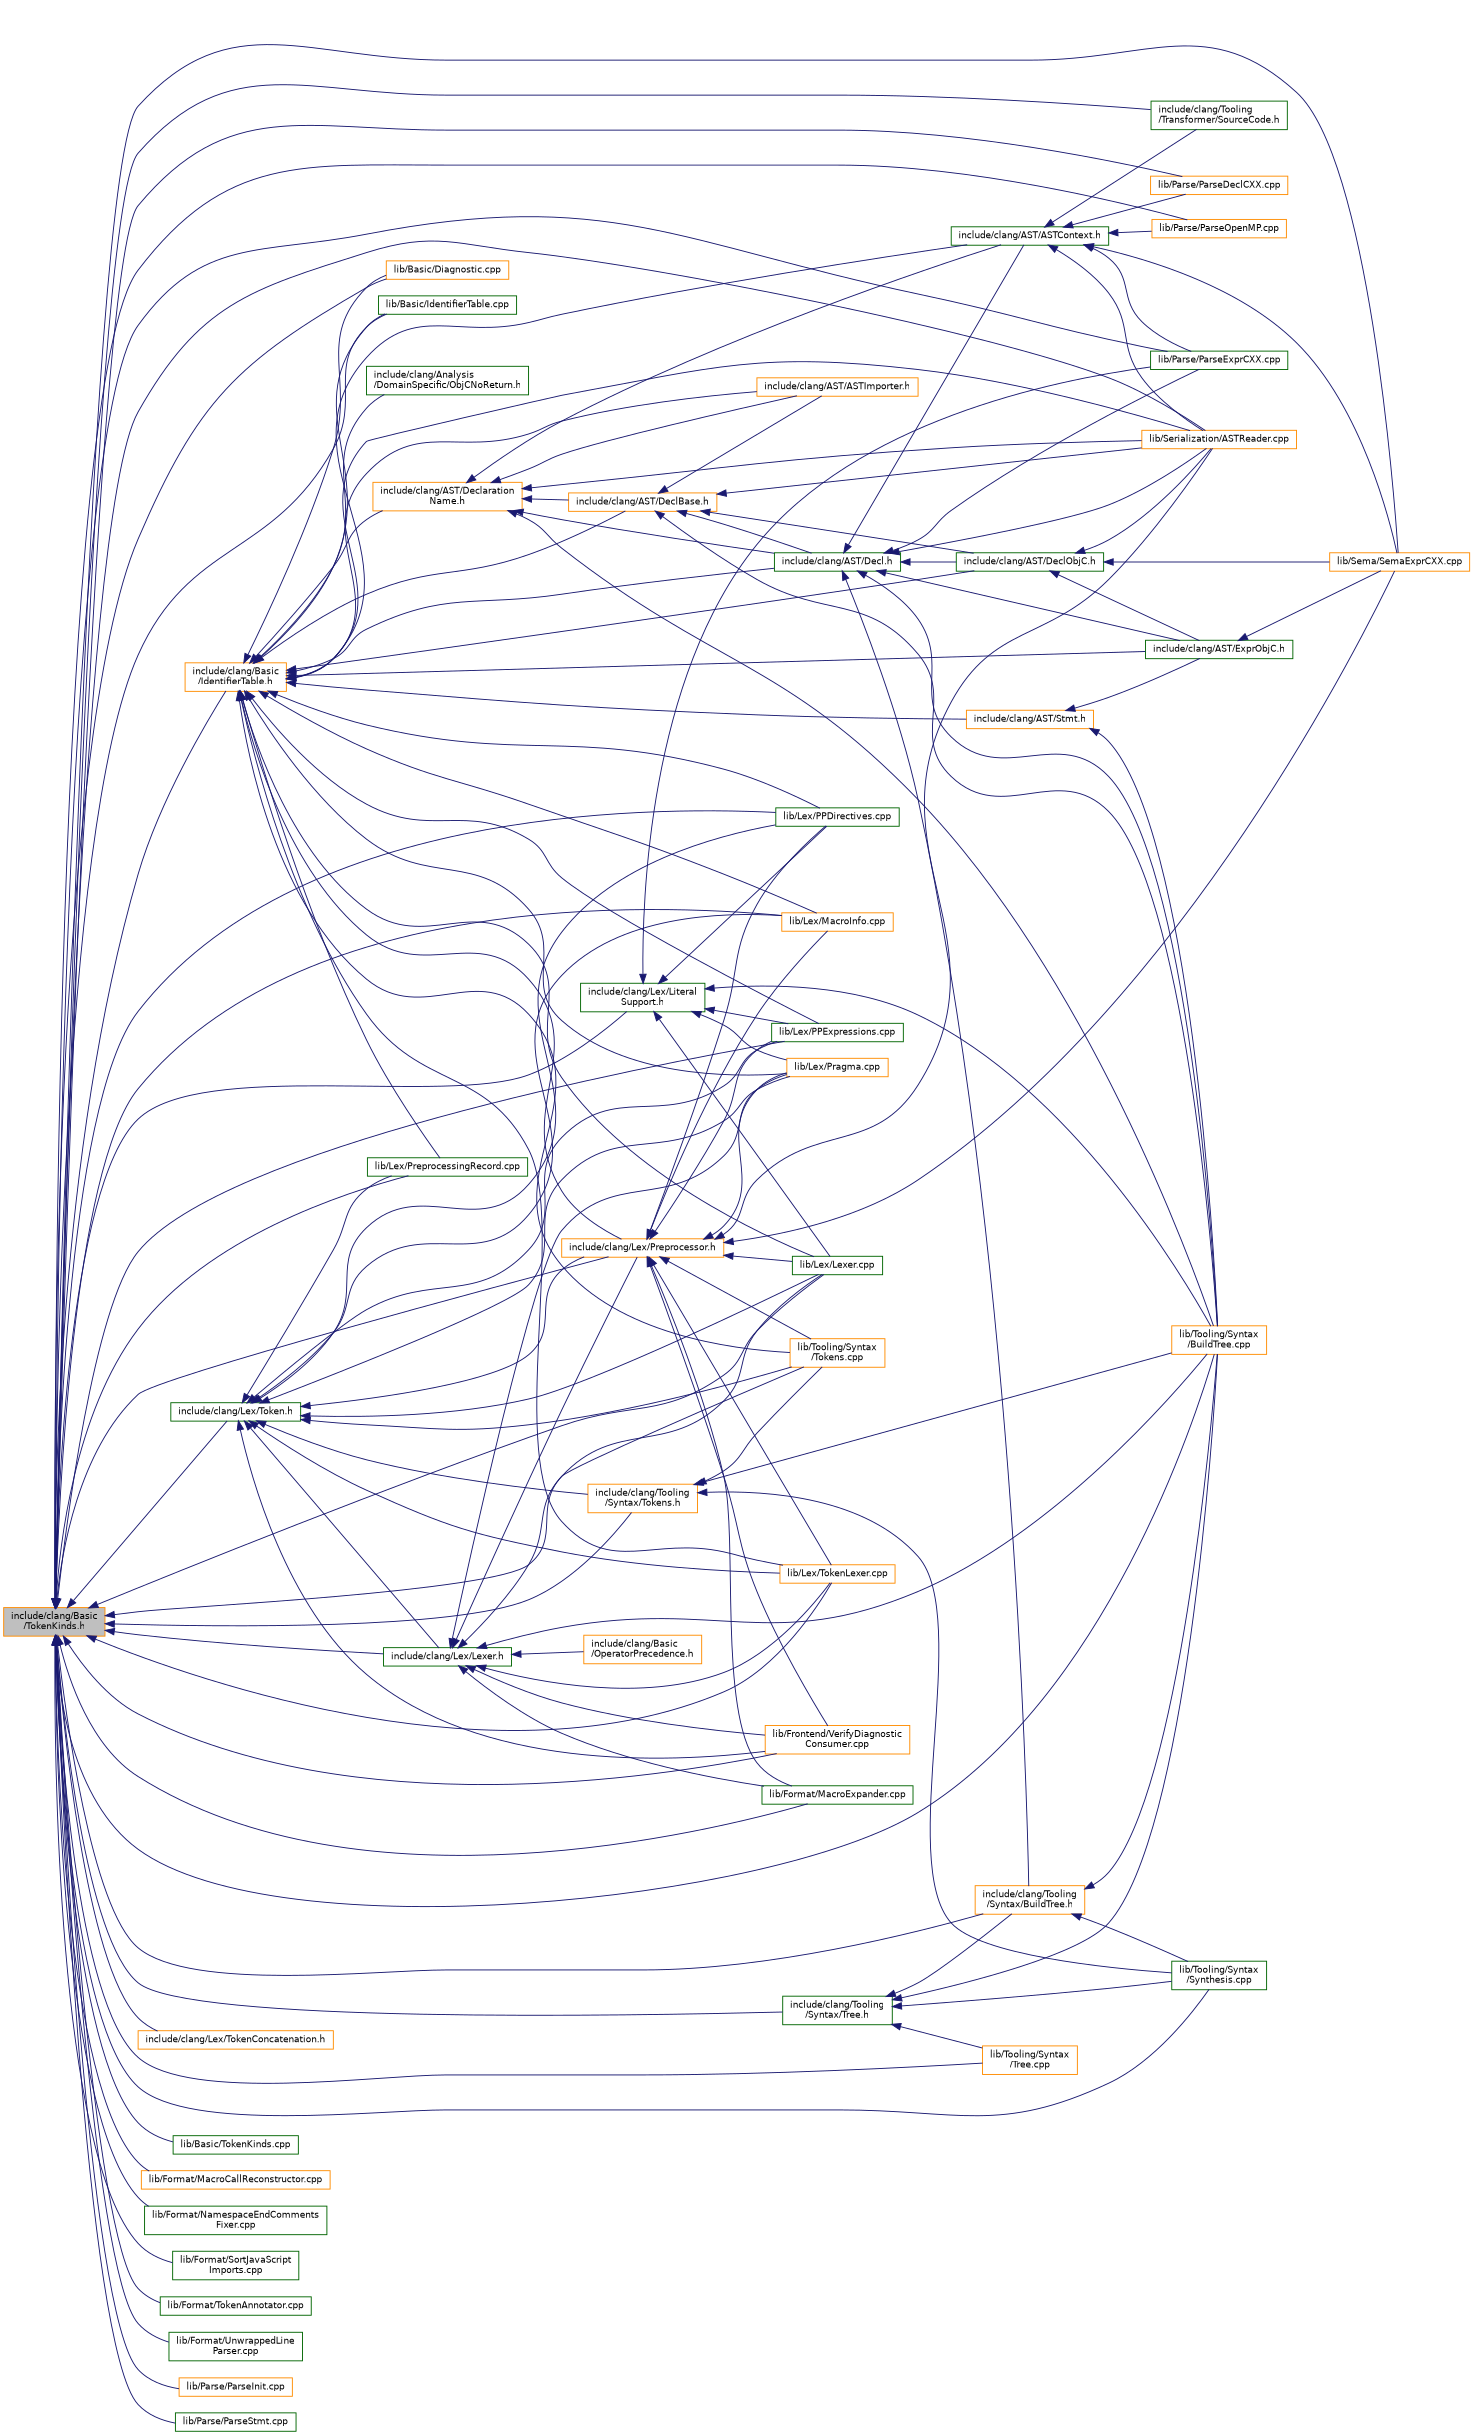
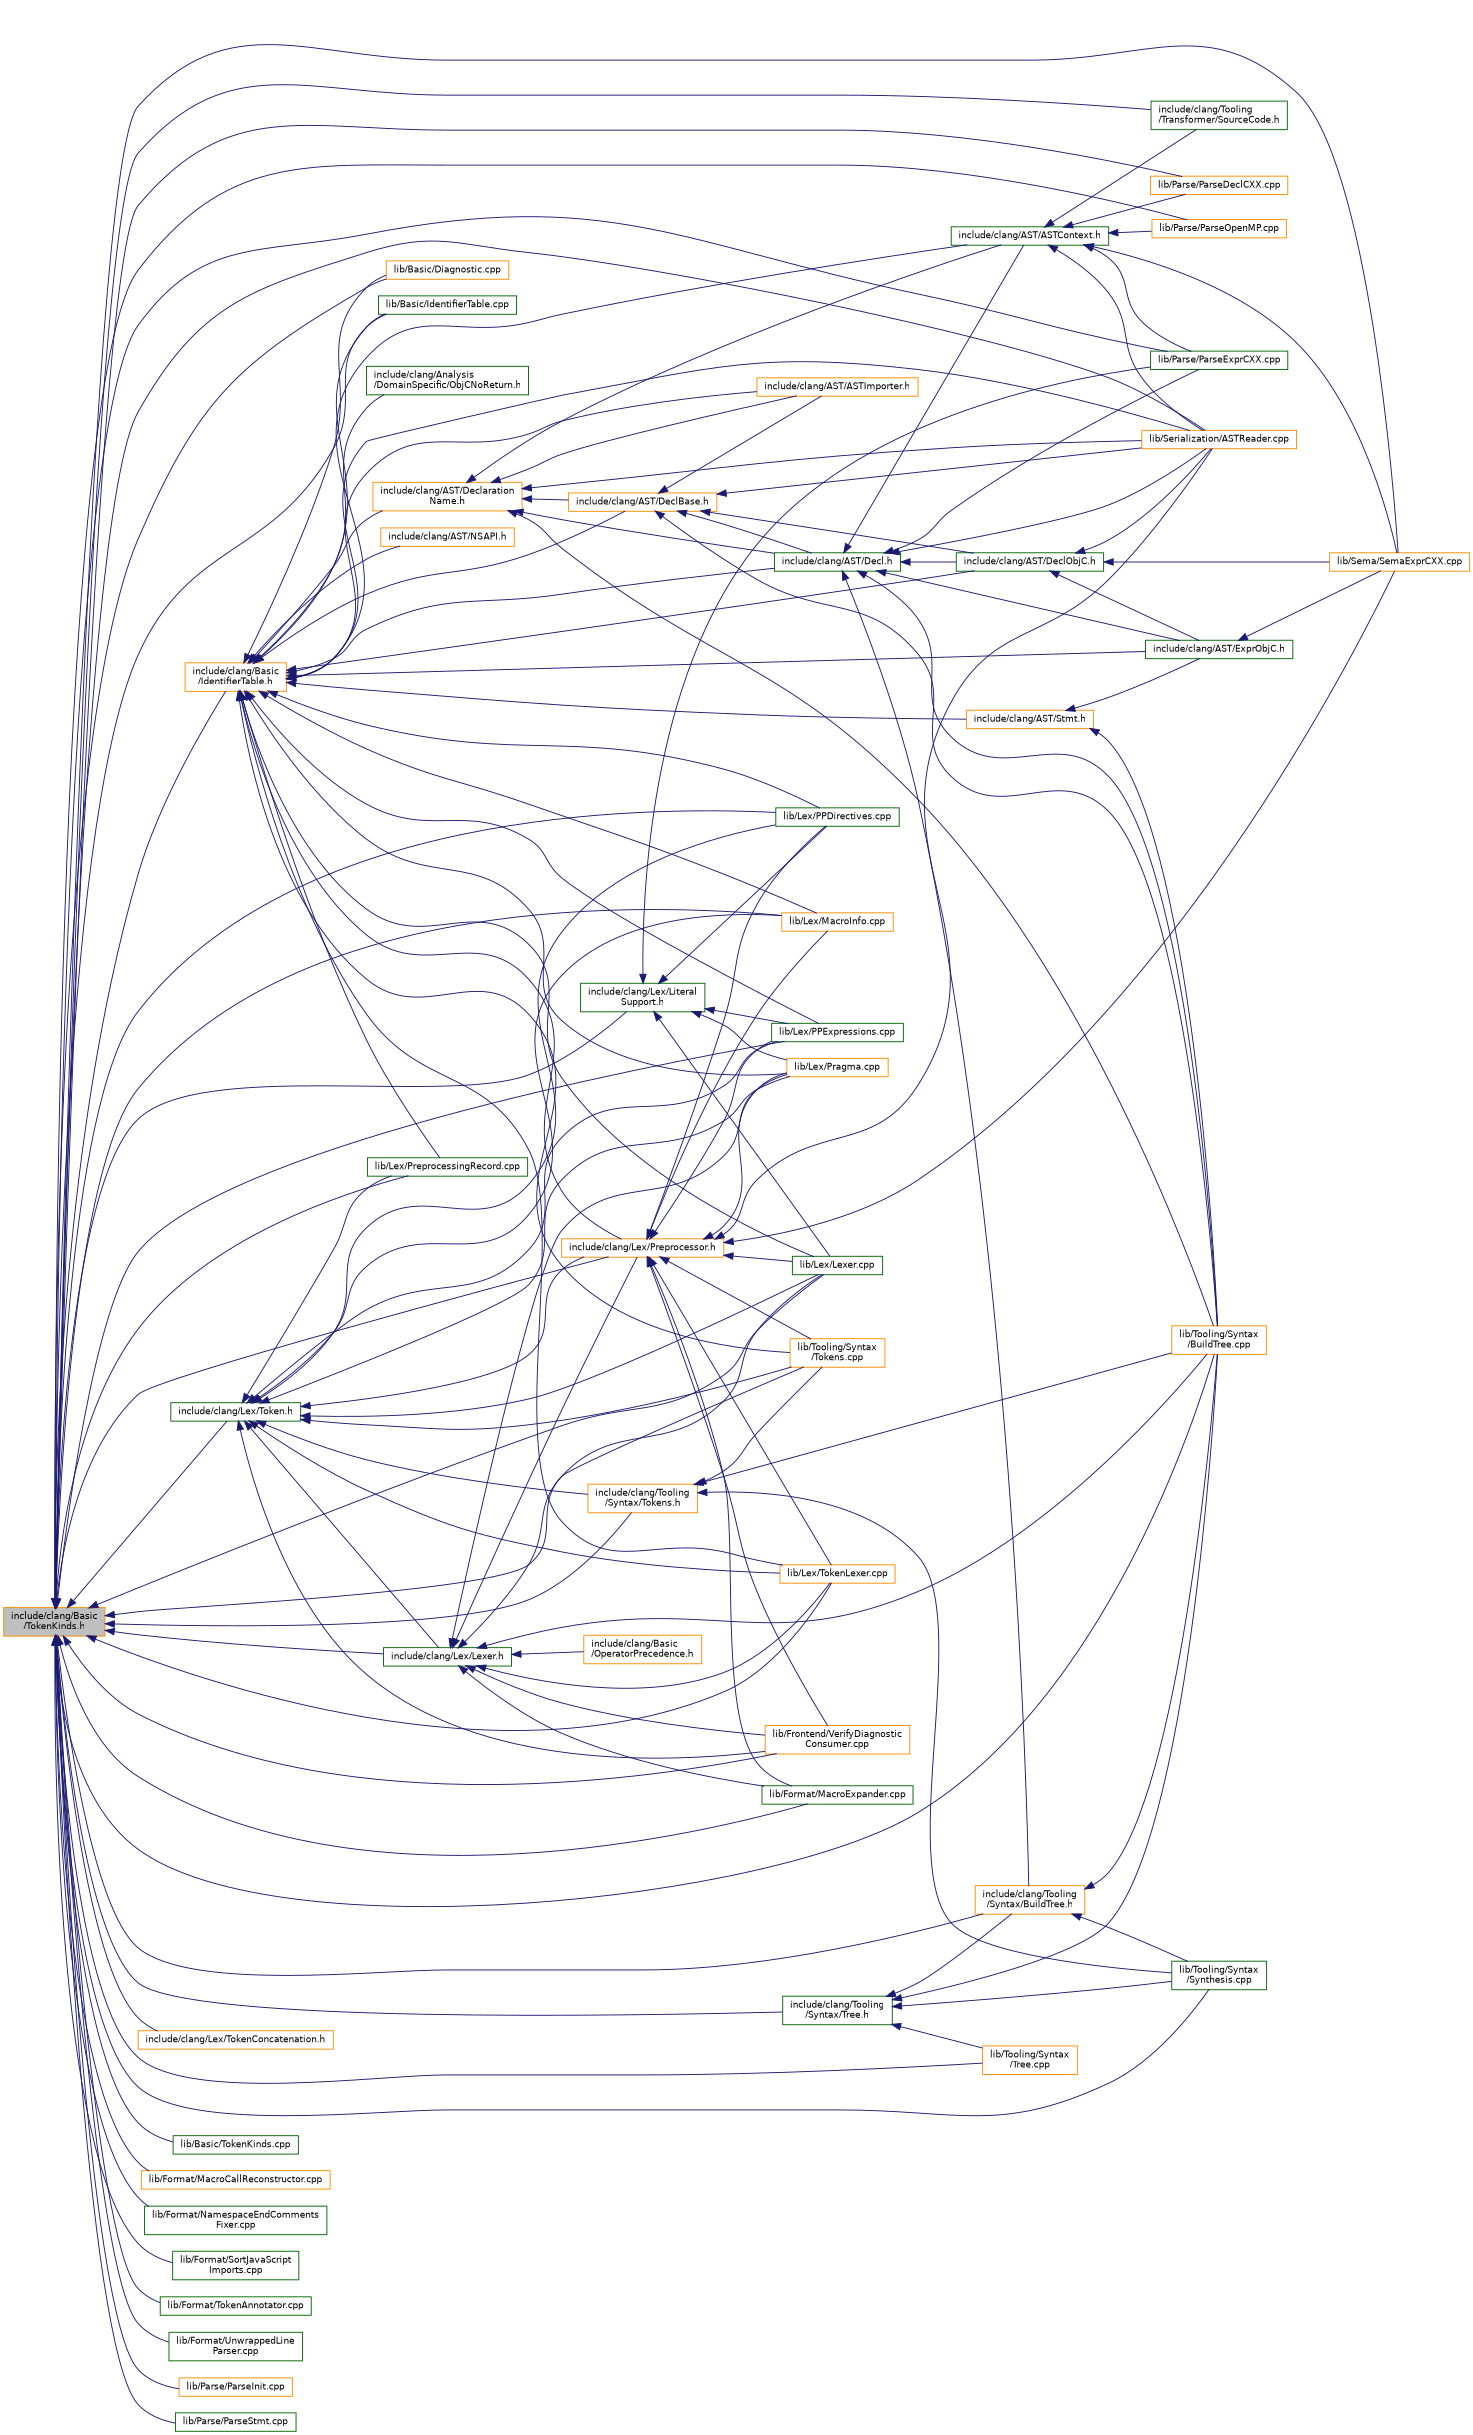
none -> (448, 537)
(1012, 1077) -> none
